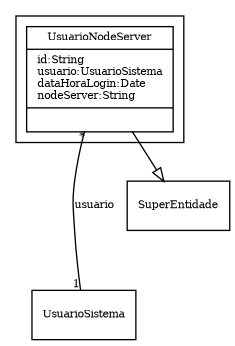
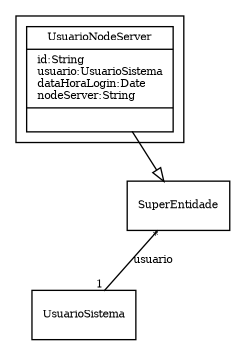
(73, 211) -> (131, 261)
